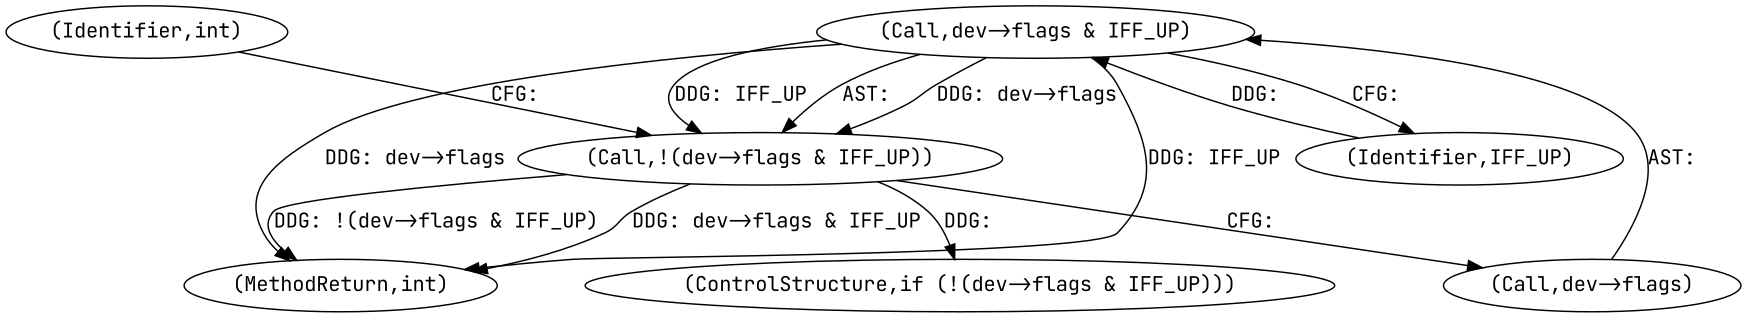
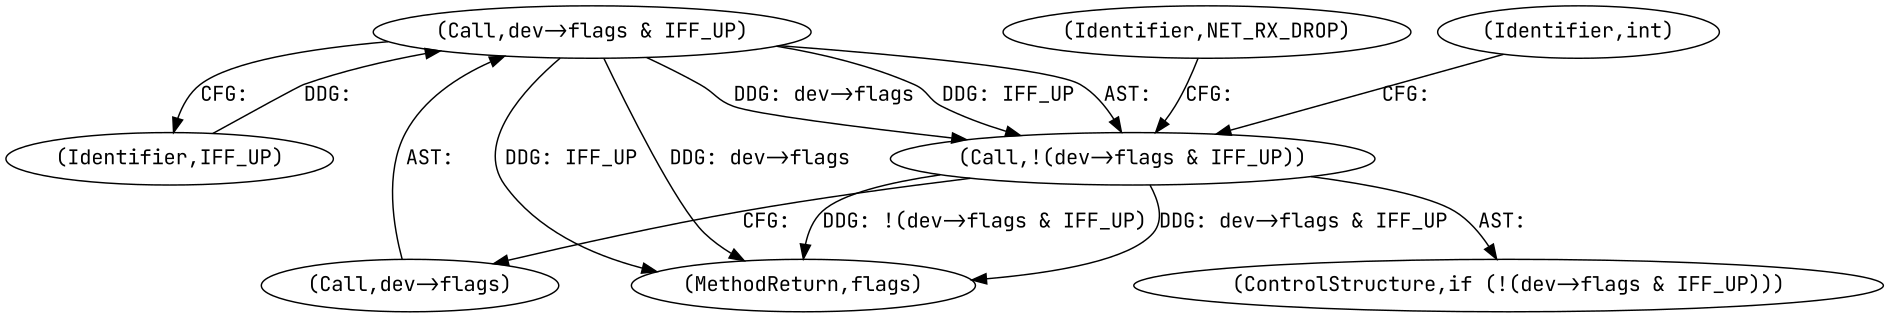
none -> (1207, 32)
(974, 222) -> (1509, 222)
(341, 286) -> (803, 286)
